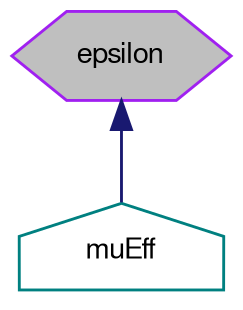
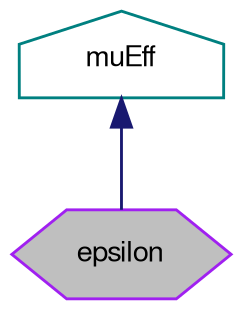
(121, 166) -> (121, 169)
